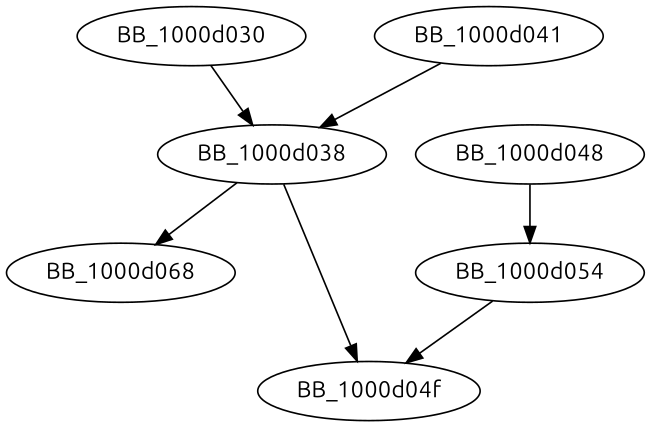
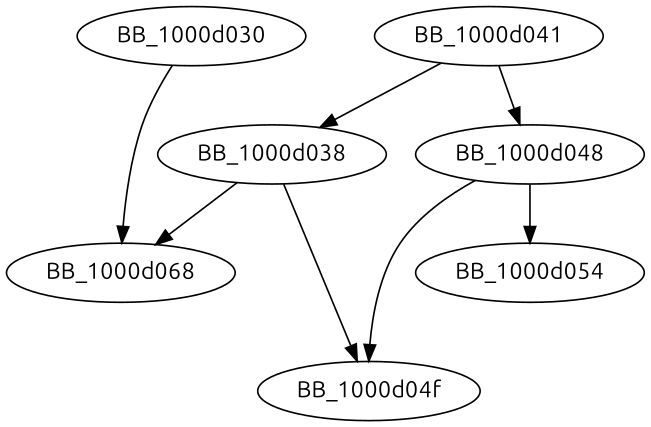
none -> (507, 87)
(227, 88) -> (137, 143)
(456, 327) -> (398, 247)
